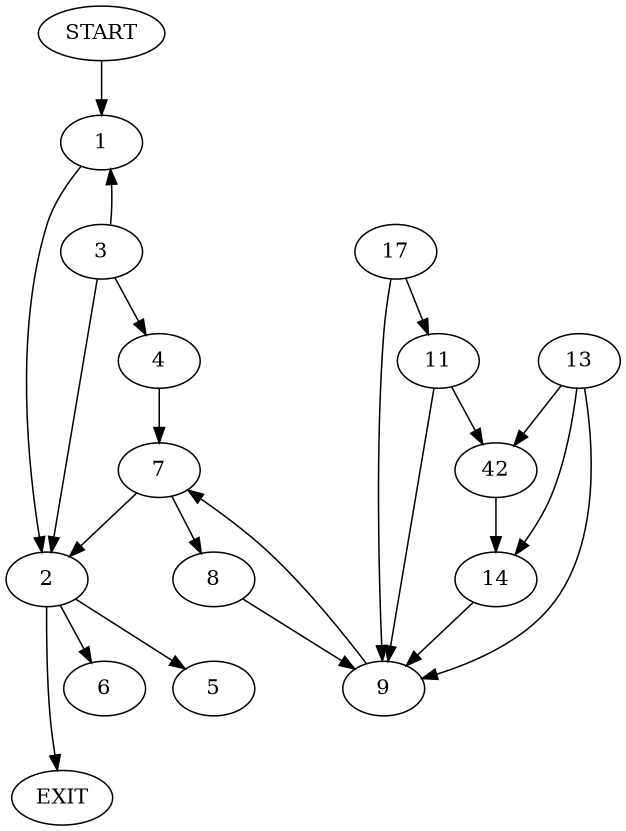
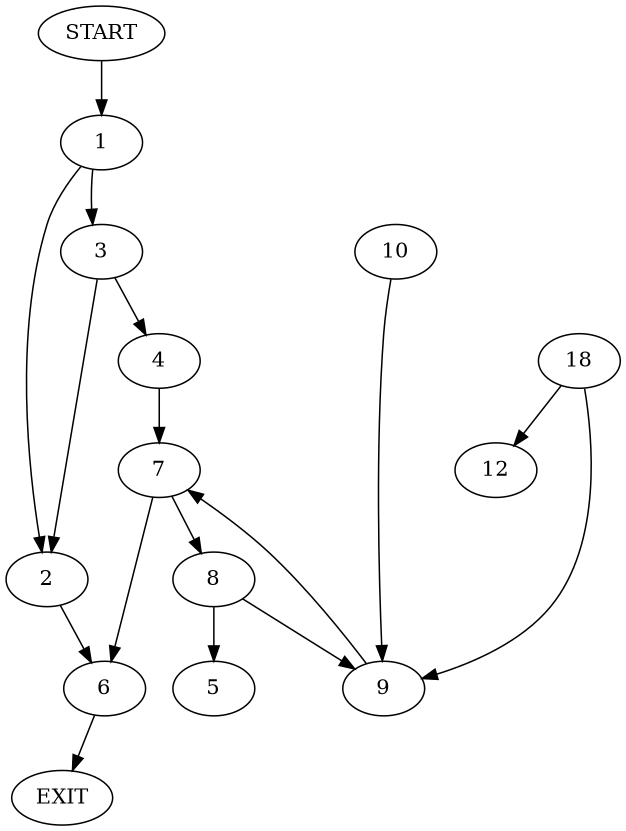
(112, 205) -> (91, 189)
(396, 252) -> (396, 252)
(438, 361) -> none
(579, 361) -> (579, 361)
(496, 470) -> (496, 470)
(109, 519) -> (134, 572)
(496, 579) -> none
(124, 630) -> (214, 627)
(48, 681) -> (86, 736)
